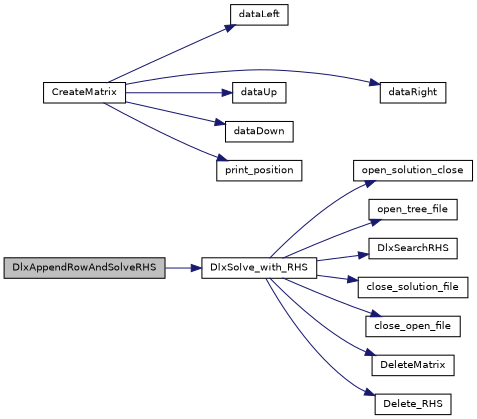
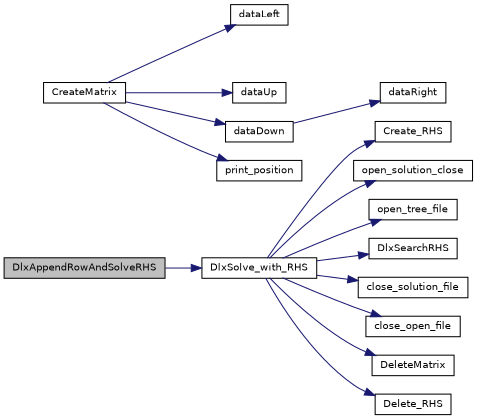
(248, 70) -> (332, 113)
none -> (413, 132)
